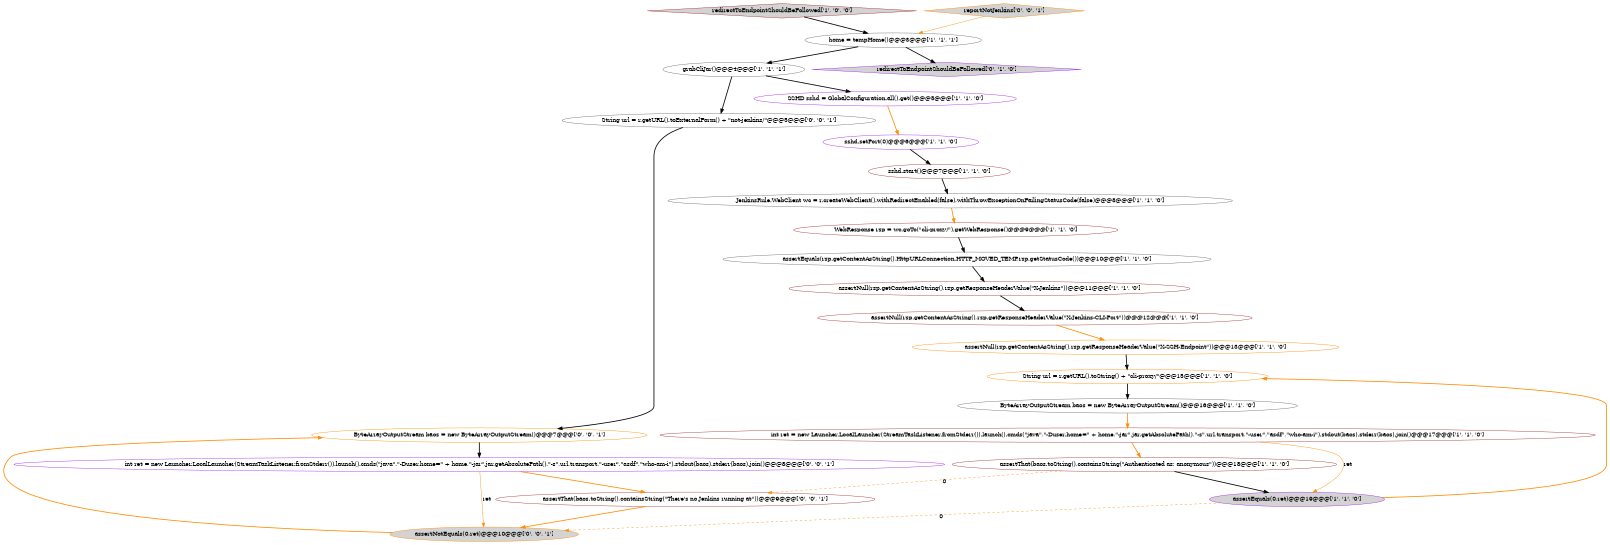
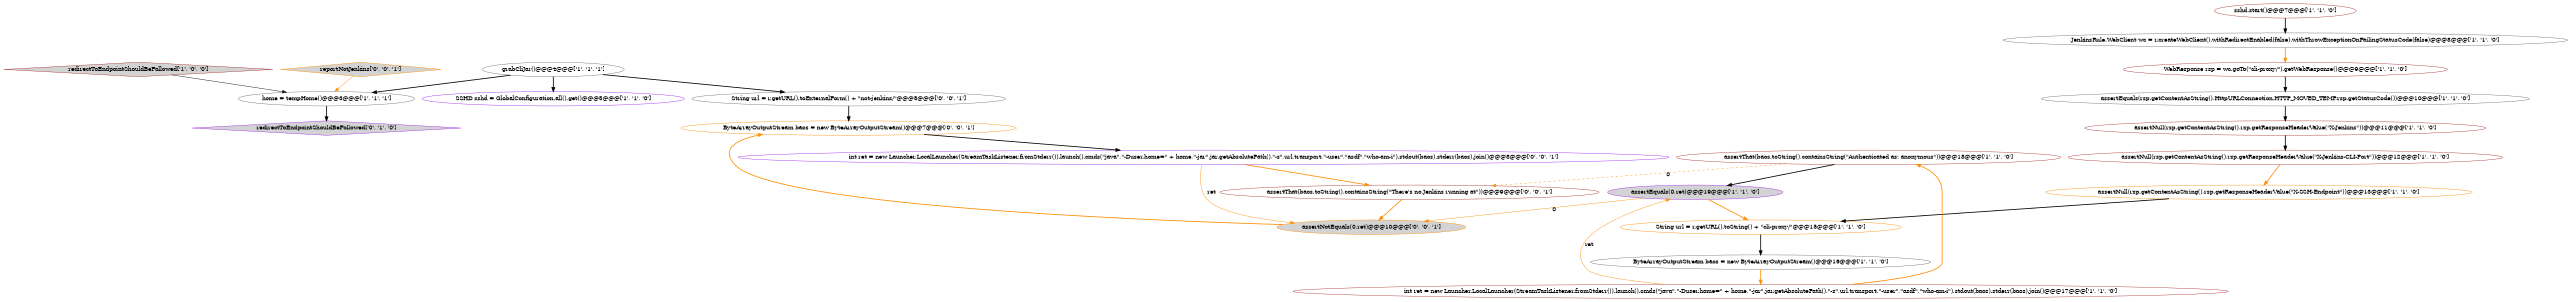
(834, 25) -> (227, 83)
(815, 55) -> (444, 84)
(901, 142) -> none
(895, 517) -> (1536, 209)
